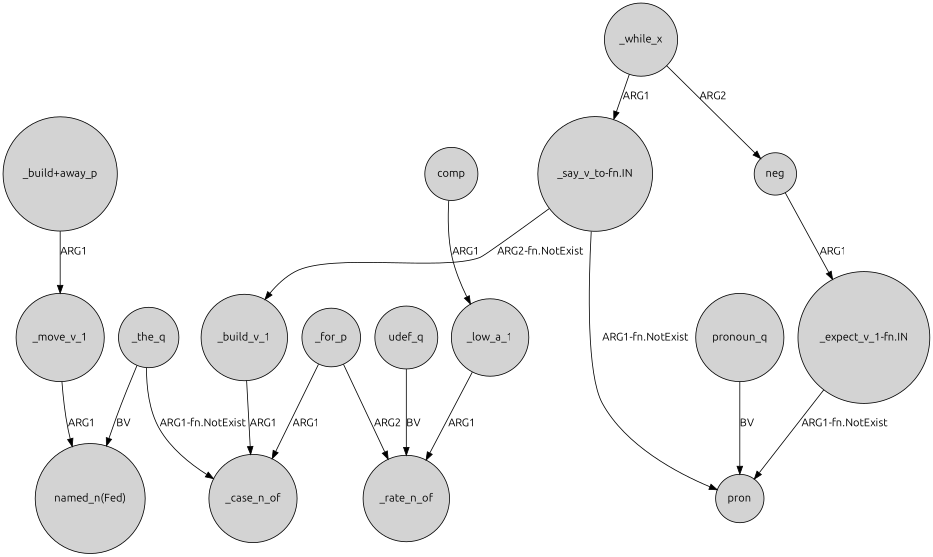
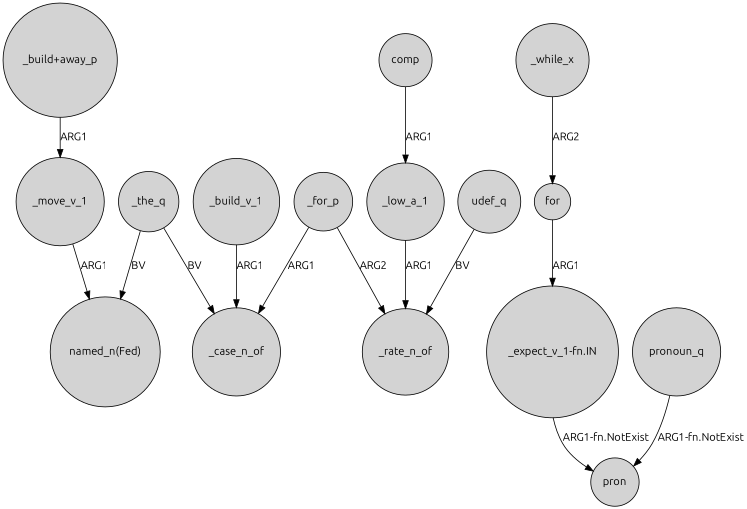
(595, 174) -> none
(775, 174) -> (553, 202)
(203, 423) -> (195, 266)
(747, 423) -> (701, 438)
